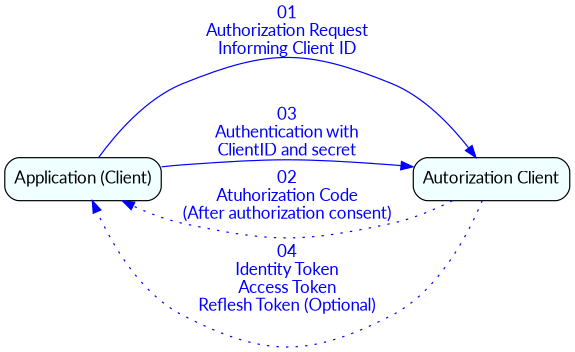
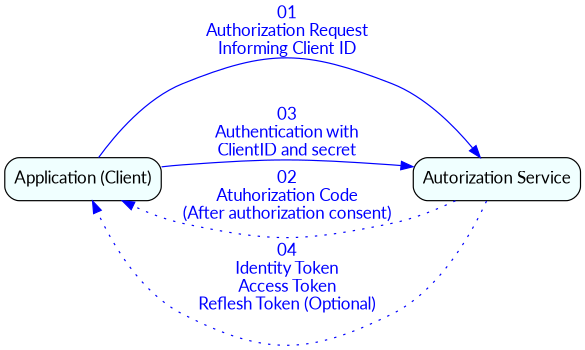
(492, 179) -> (497, 179)
